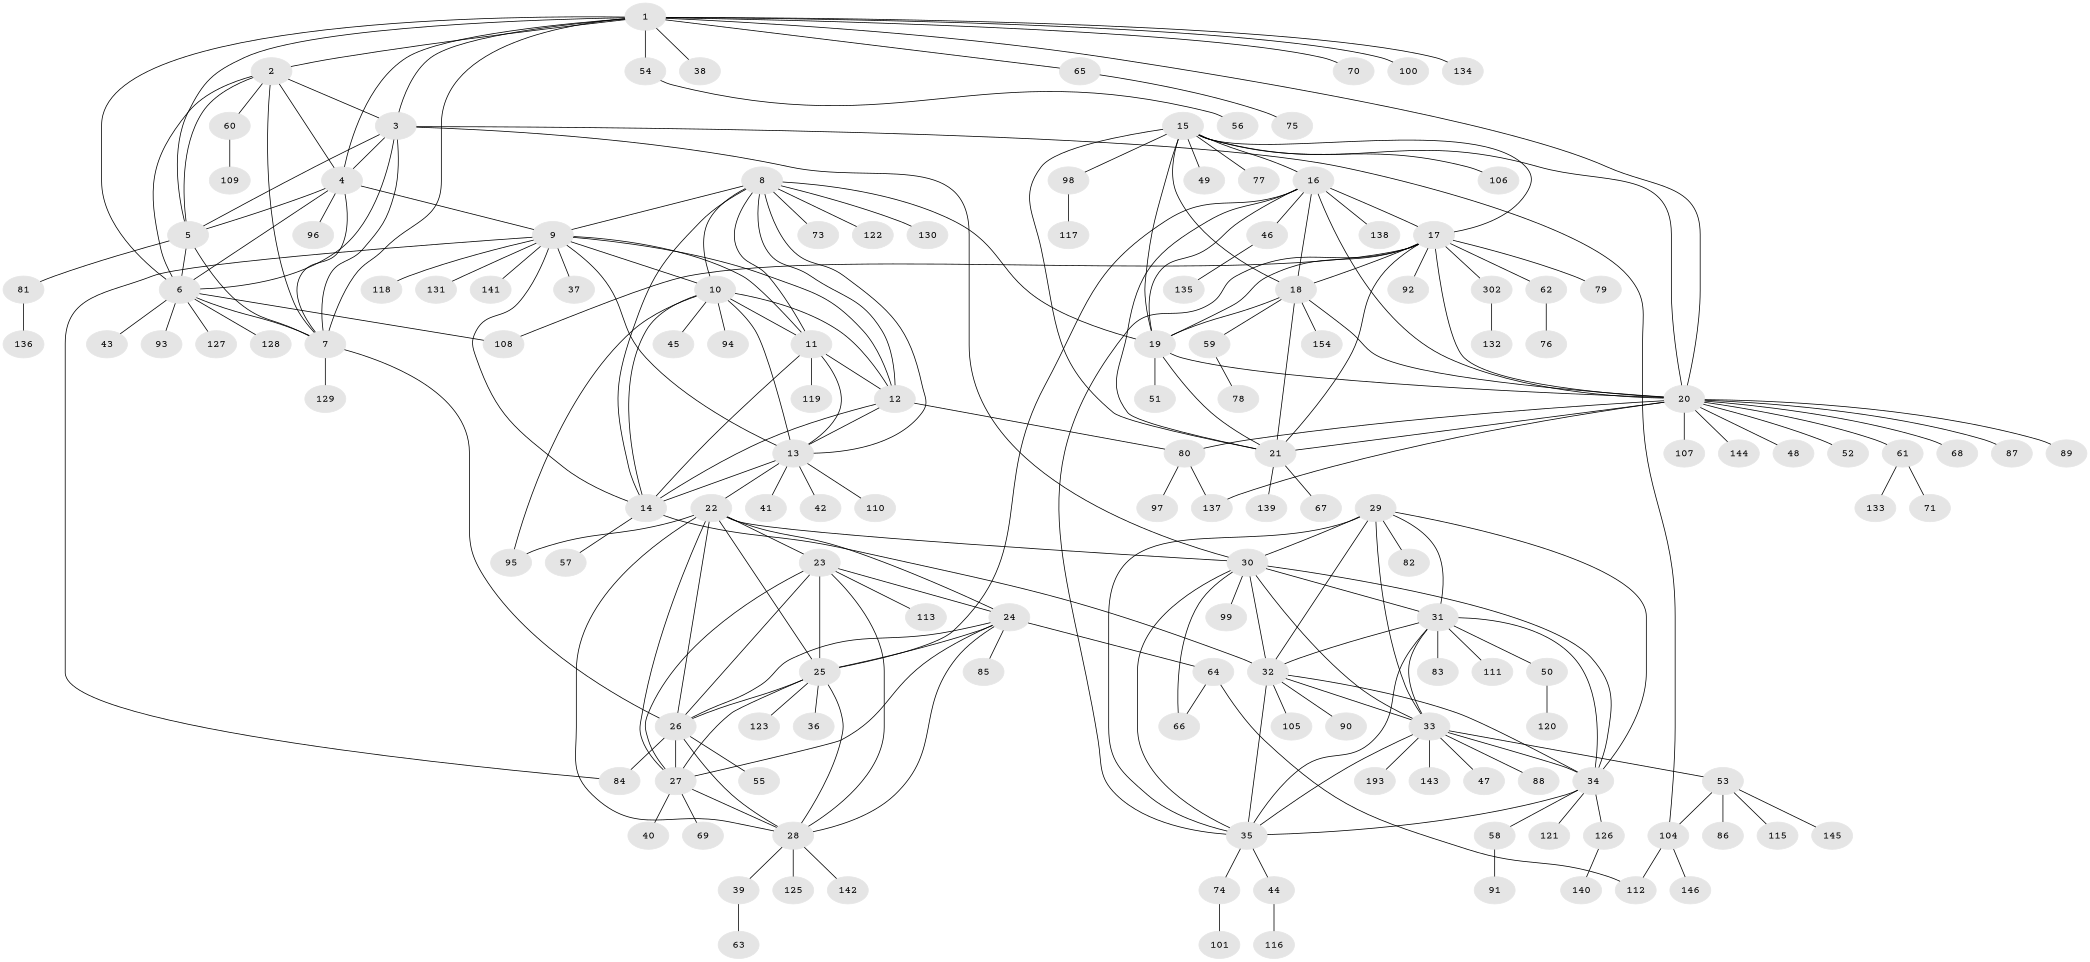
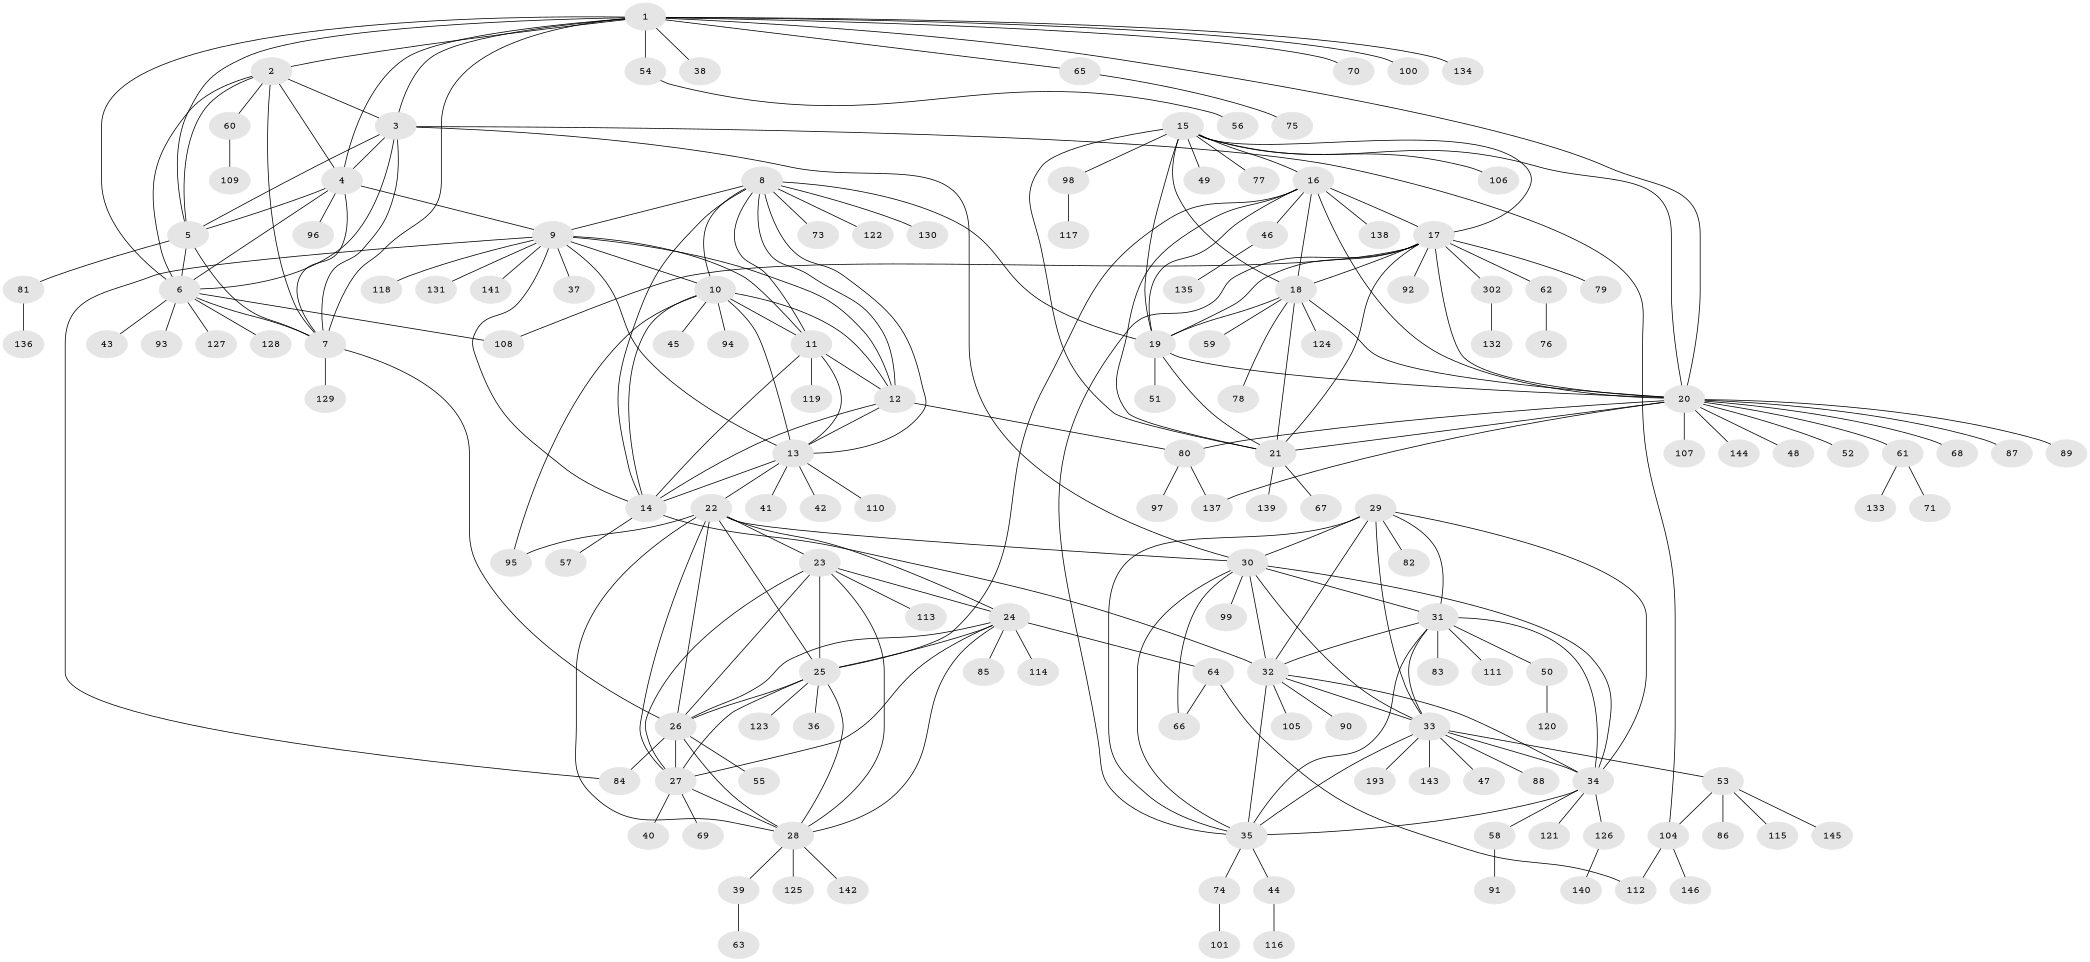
(1322, 344) -> (1322, 344)
(1224, 372) -> (1263, 343)
none -> (1038, 672)
